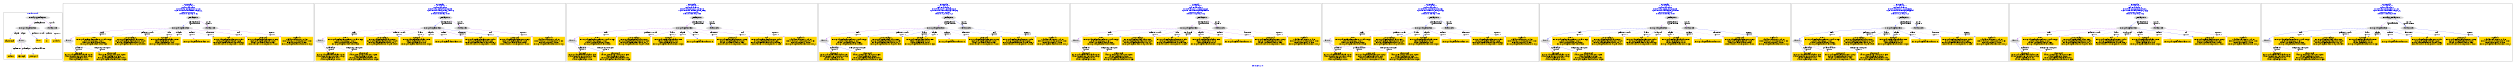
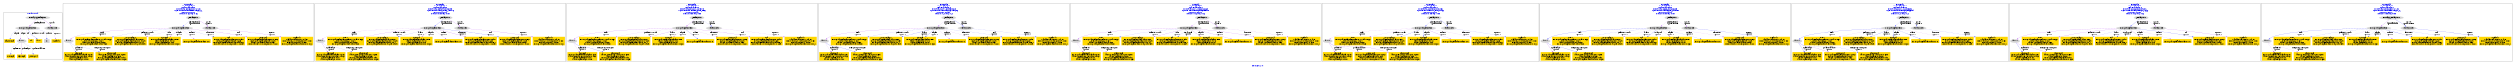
none -> (31, 41)
(47, 41) -> (47, 41)
(56, 41) -> (56, 41)
(11, 56) -> (11, 56)
